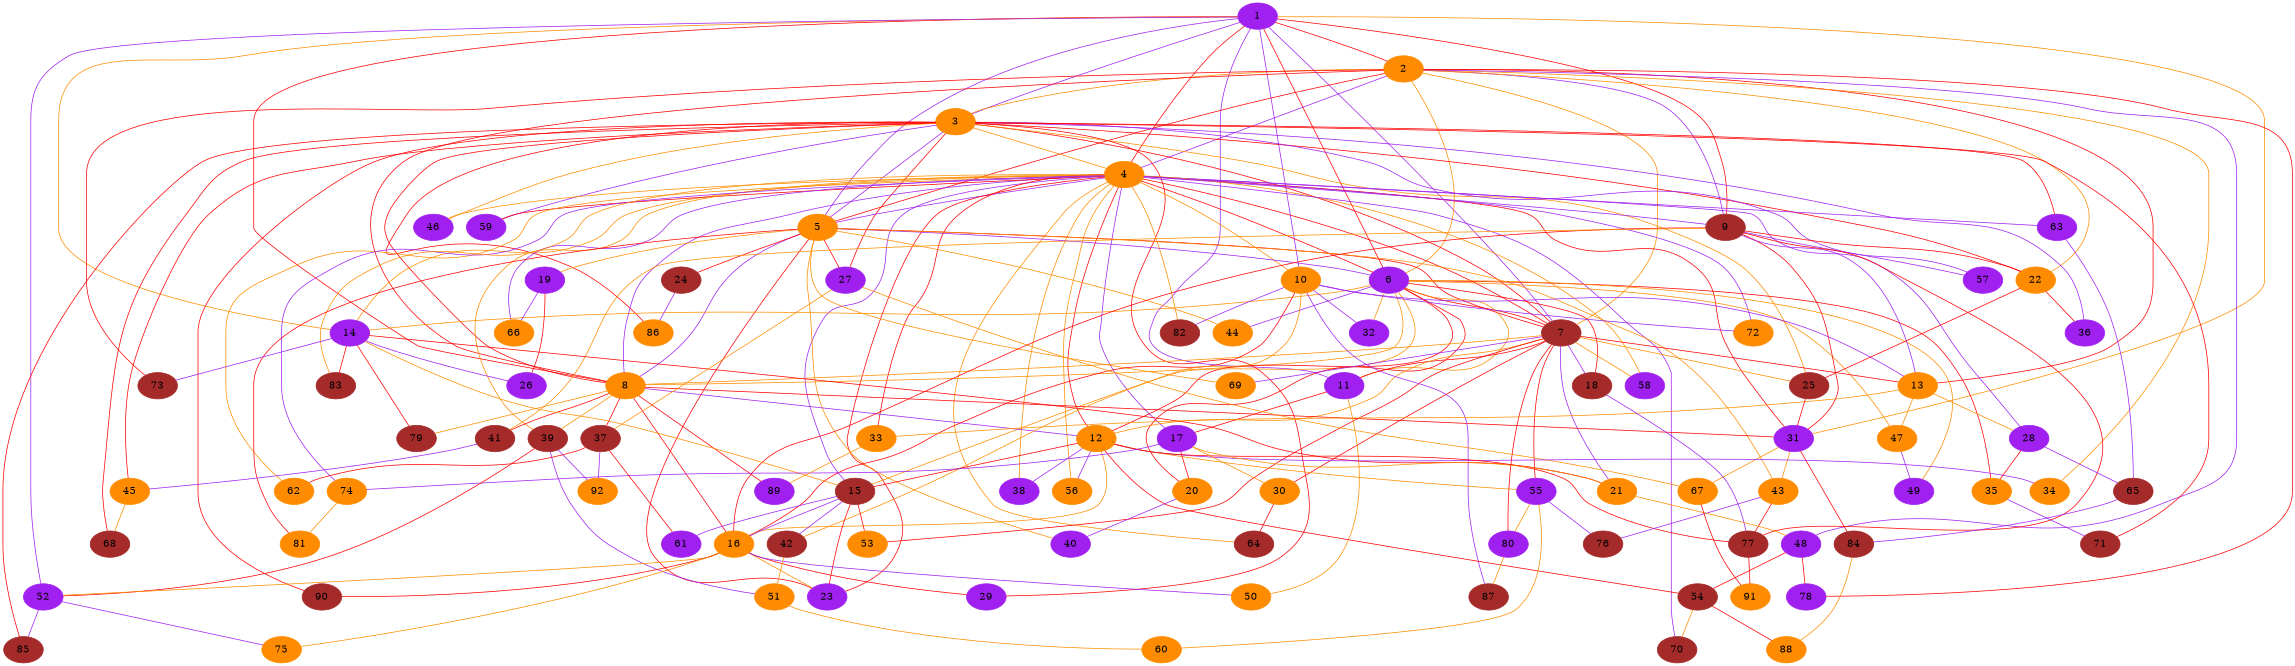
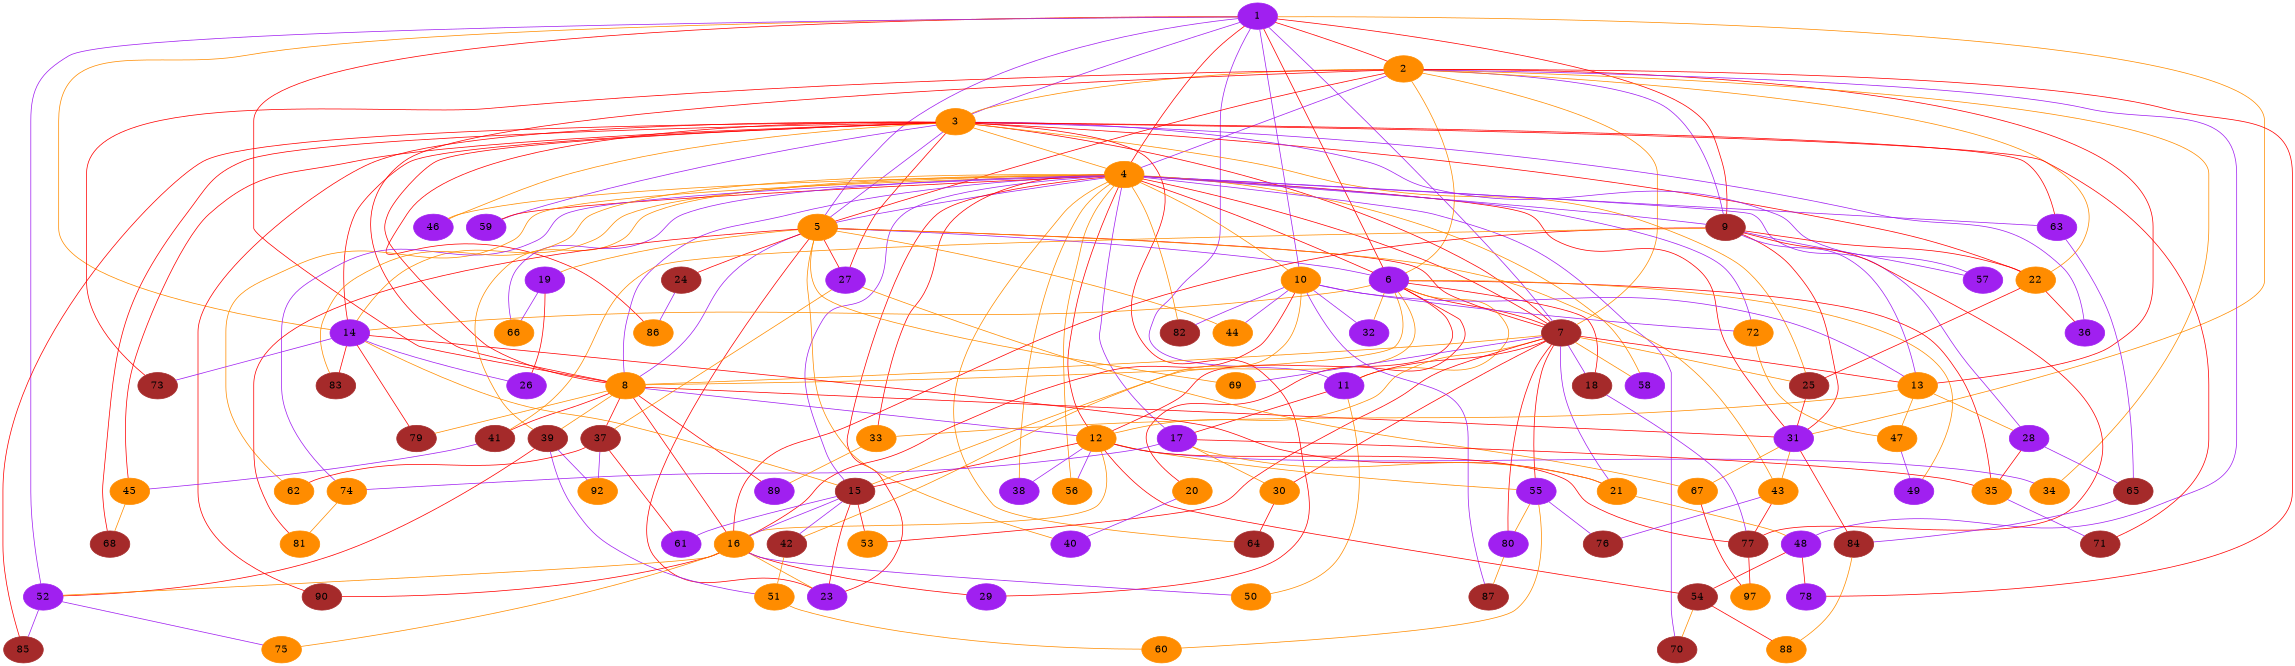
none -> (439, 155)
(1647, 294) -> (1797, 409)
(1308, 308) -> (1267, 307)
(1185, 465) -> (1567, 453)
(1750, 597) -> (1750, 597)
